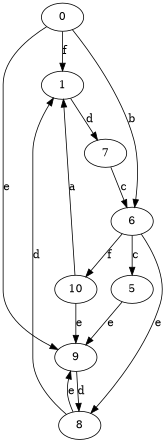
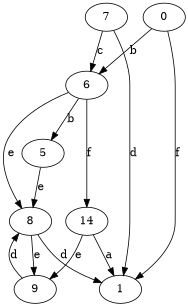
(82, 116) -> (130, 148)
(3, 188) -> none
(135, 255) -> (71, 119)
(76, 289) -> (87, 221)
(107, 320) -> (38, 183)
